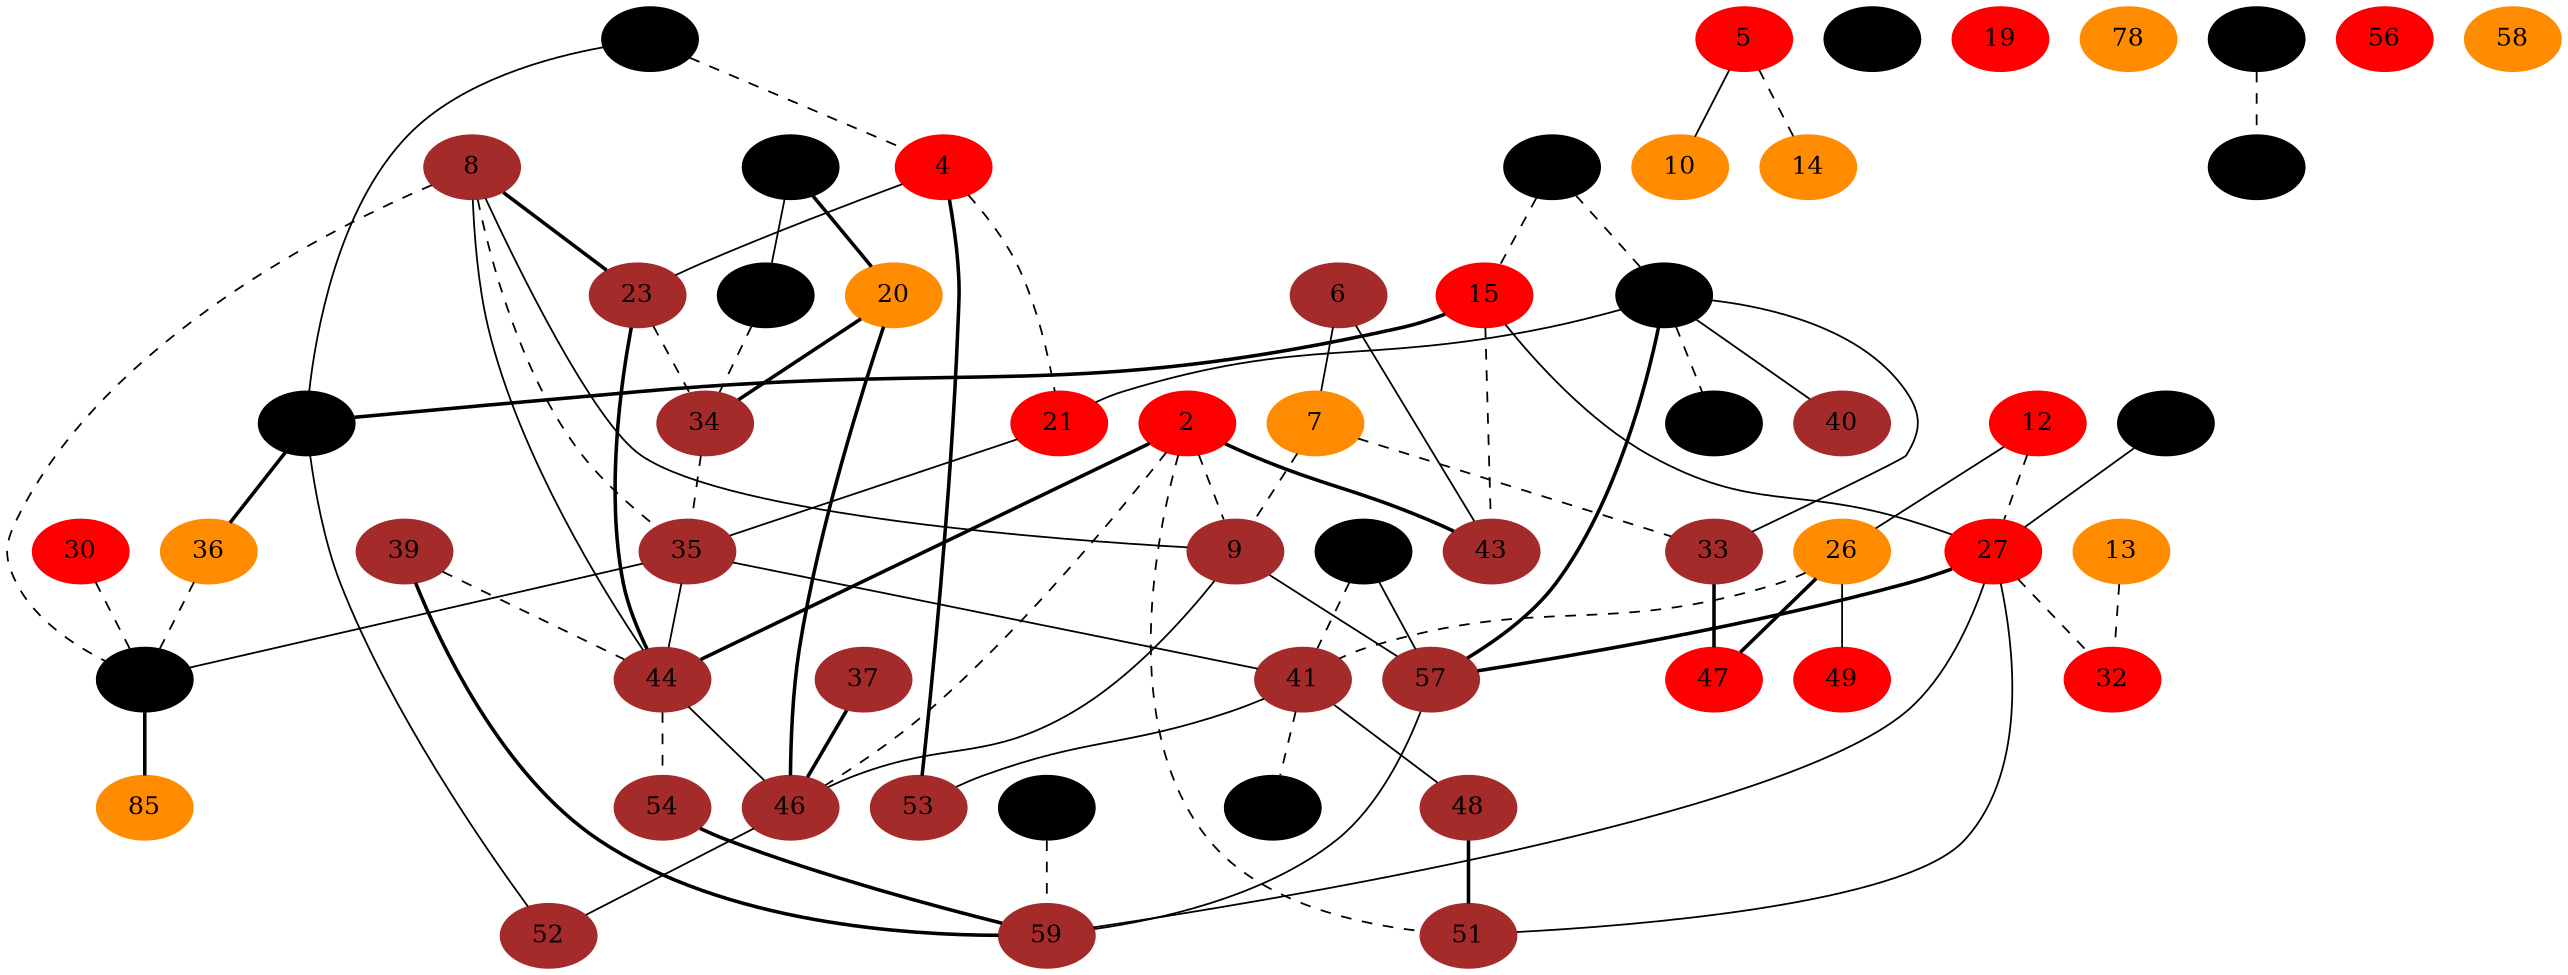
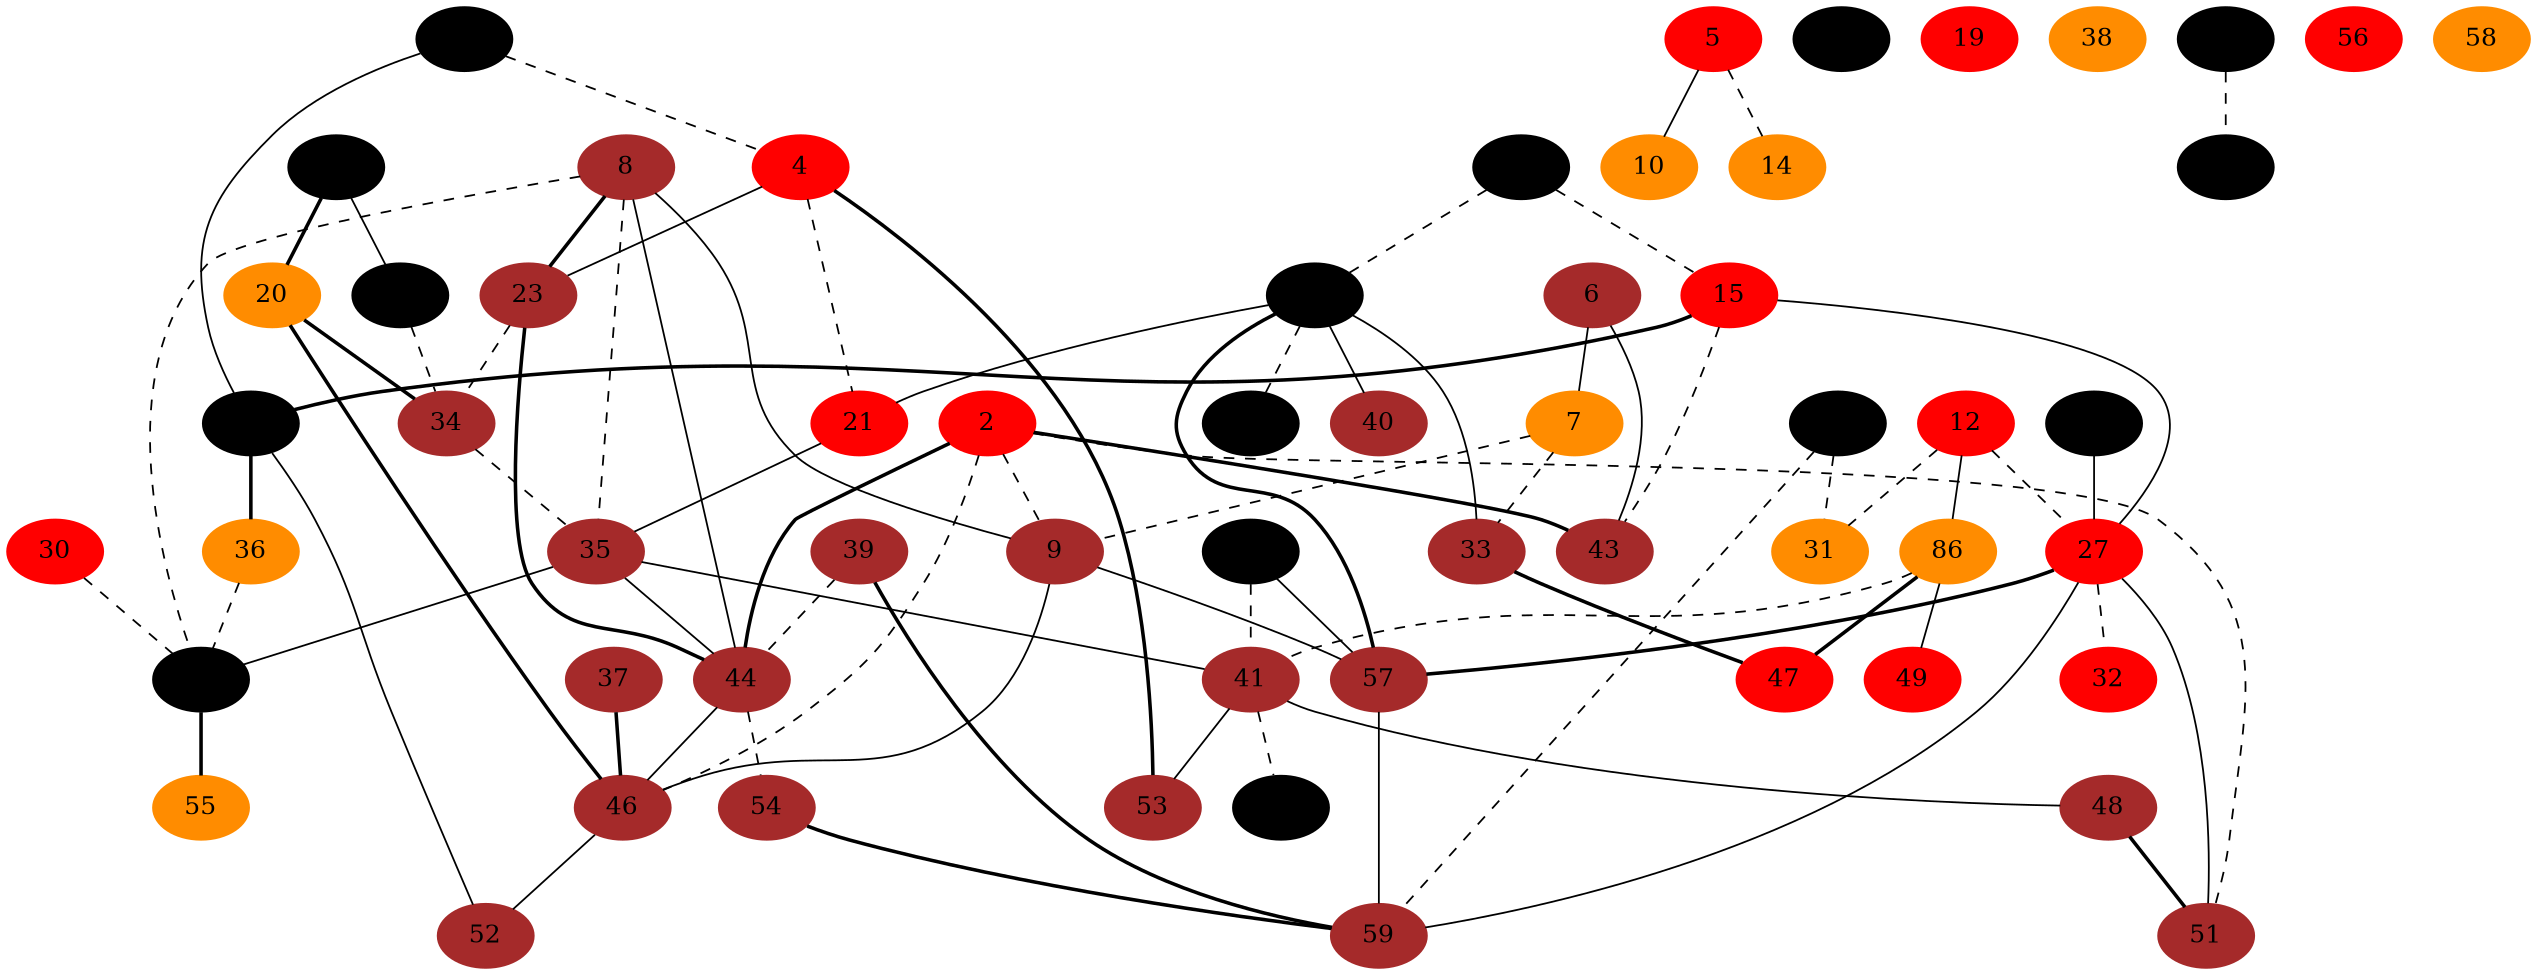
(2129, 39) -> (2098, 39)
none -> (1820, 552)
(1842, 552) -> (1948, 552)
(2121, 552) -> none
(145, 808) -> (201, 808)
